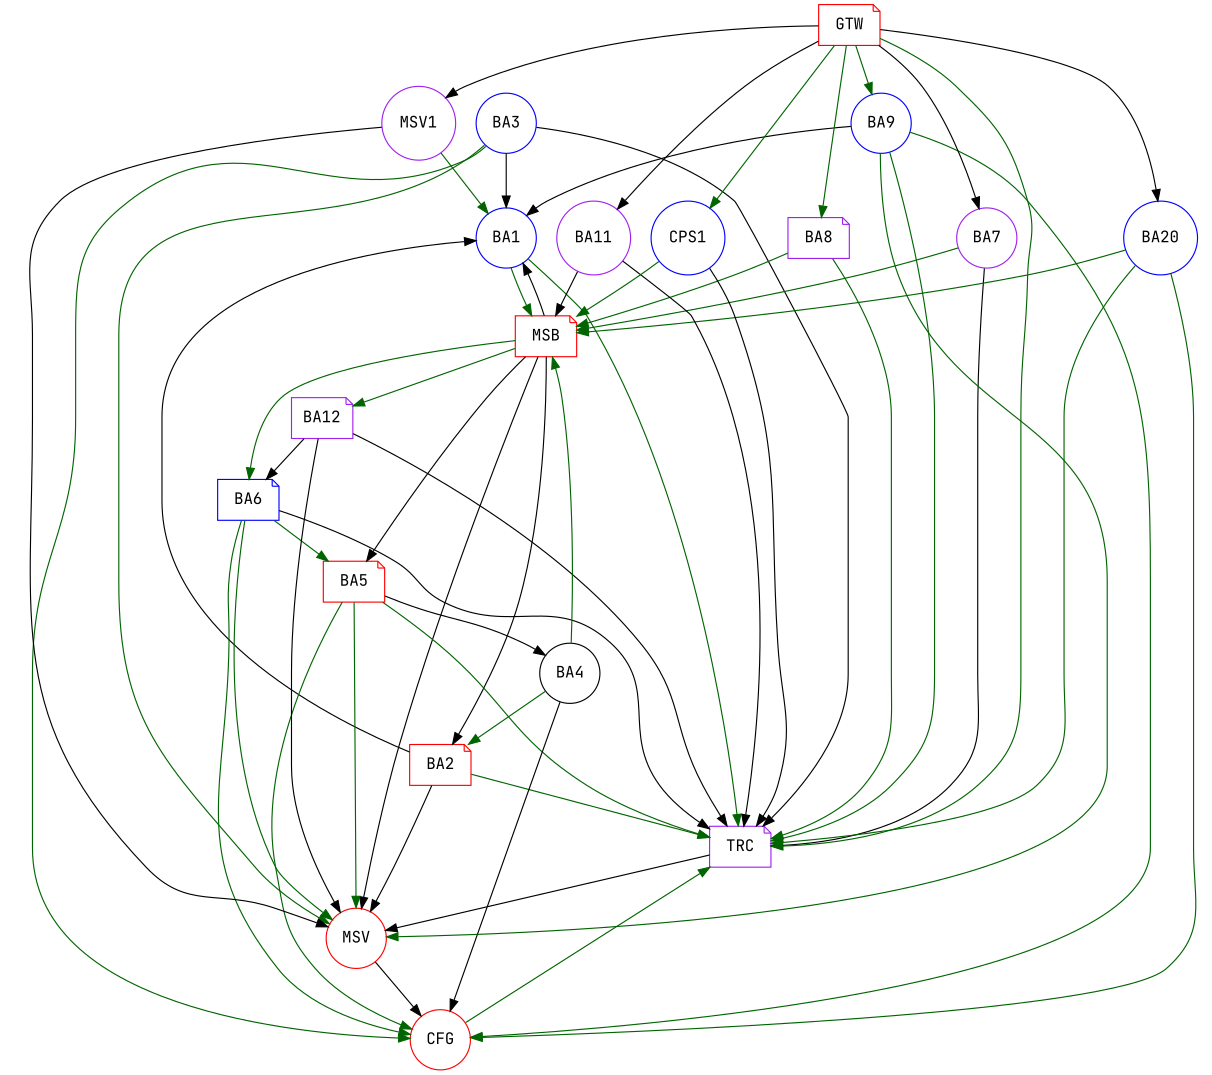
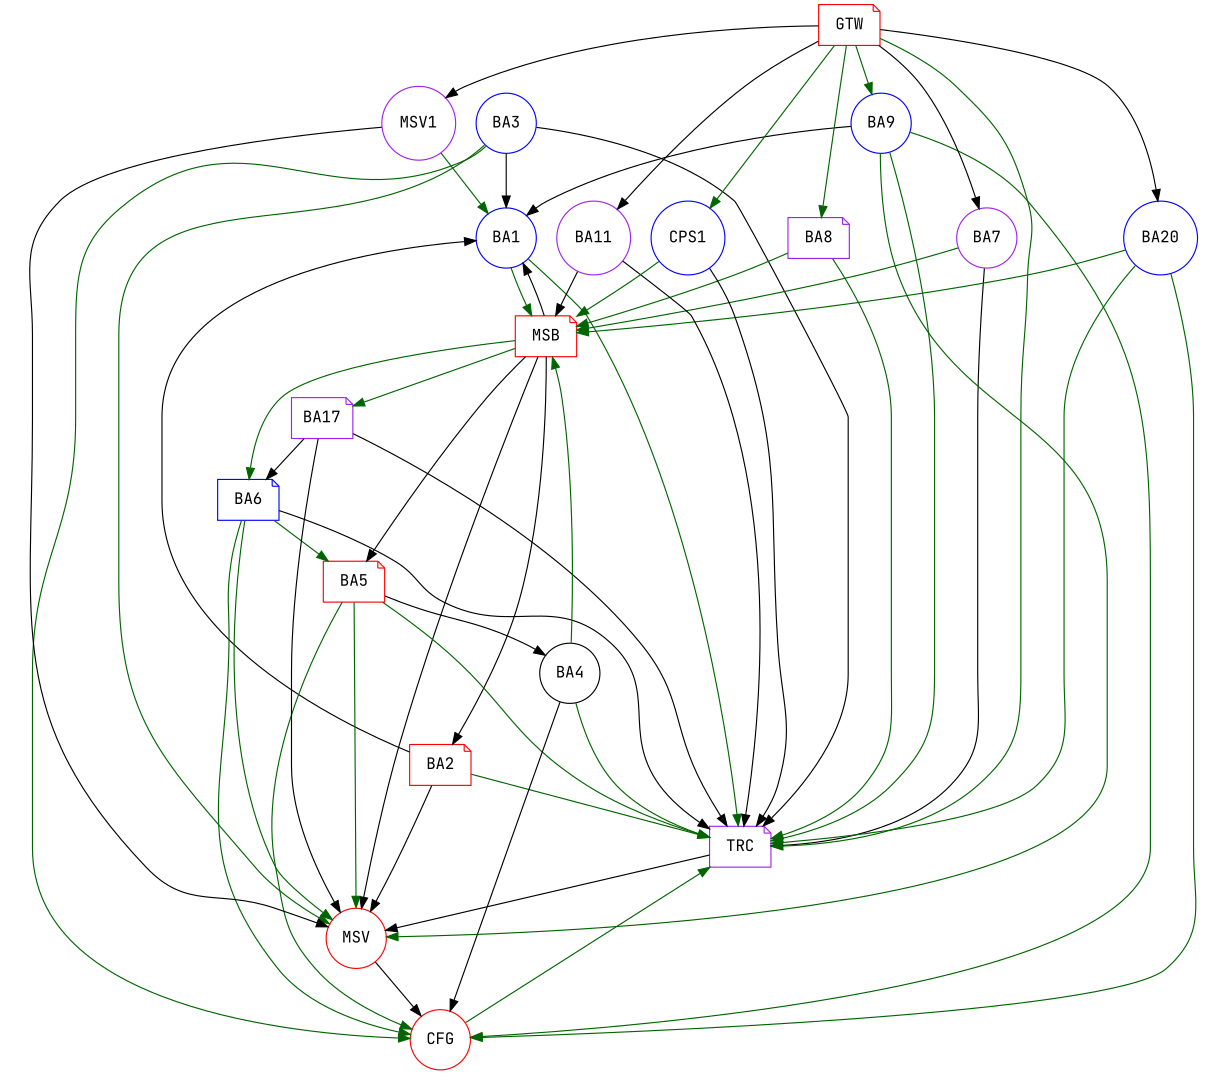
(322, 418) -> (322, 418)
(515, 712) -> (618, 787)
